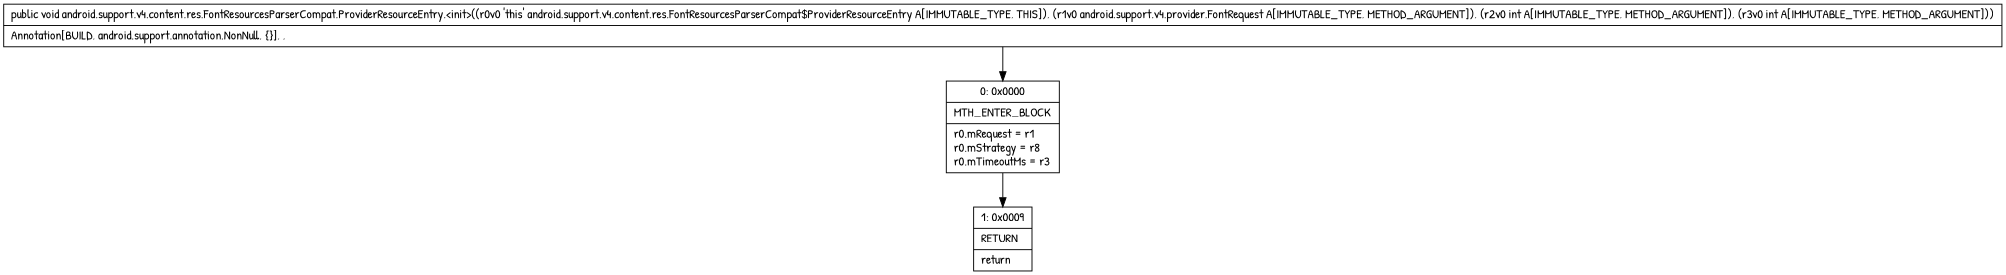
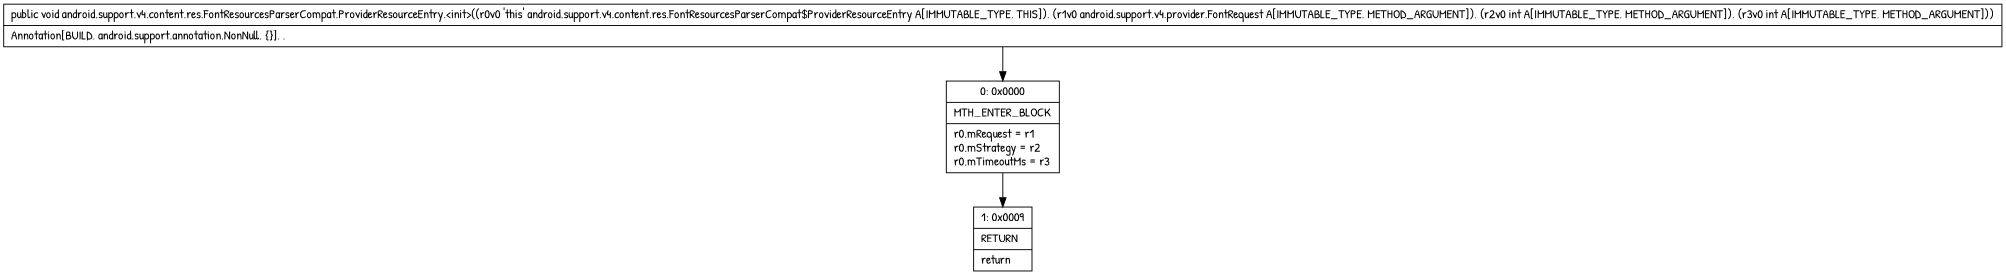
(997, 148) -> (997, 148)
